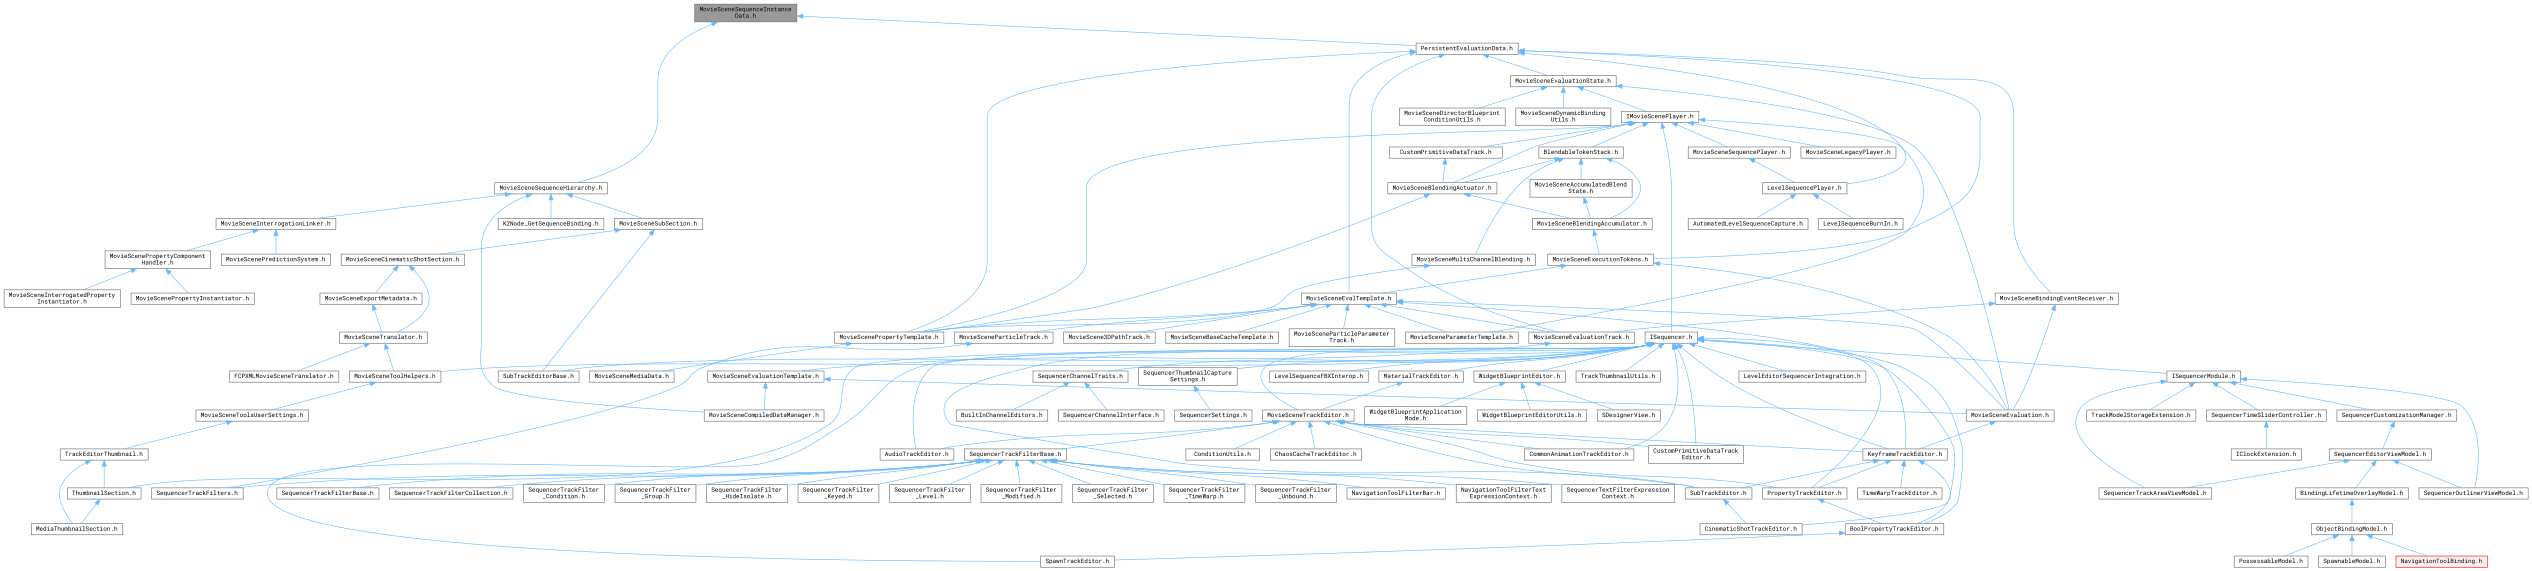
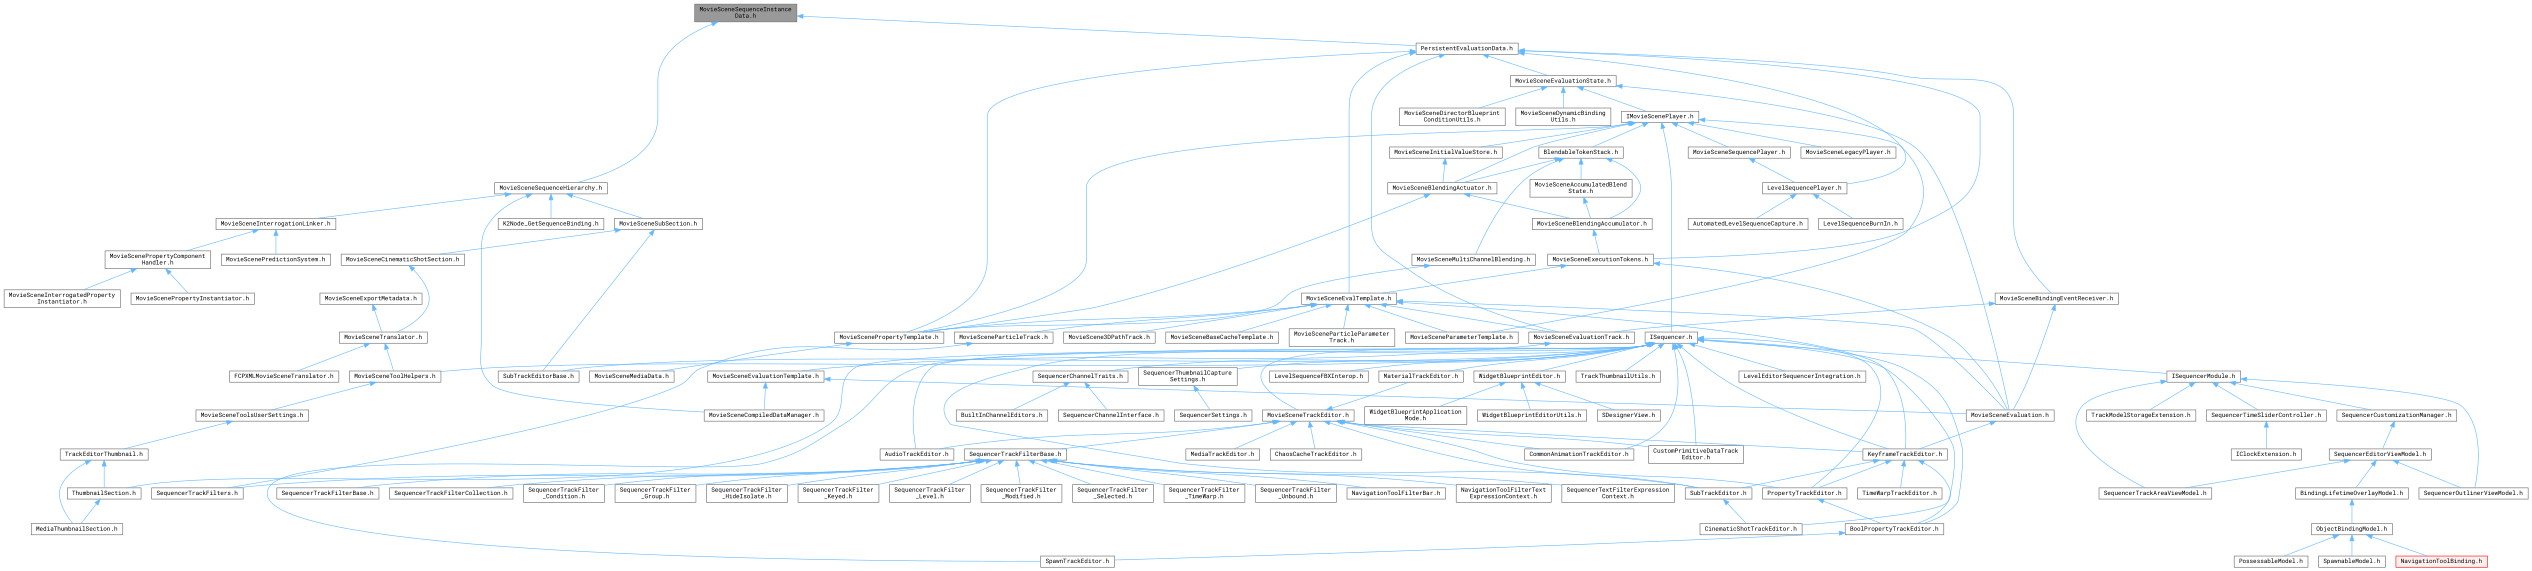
(1446, 153) -> (1446, 153)
(385, 281) -> none
(1351, 399) -> (1380, 392)
(1223, 455) -> (1223, 455)
